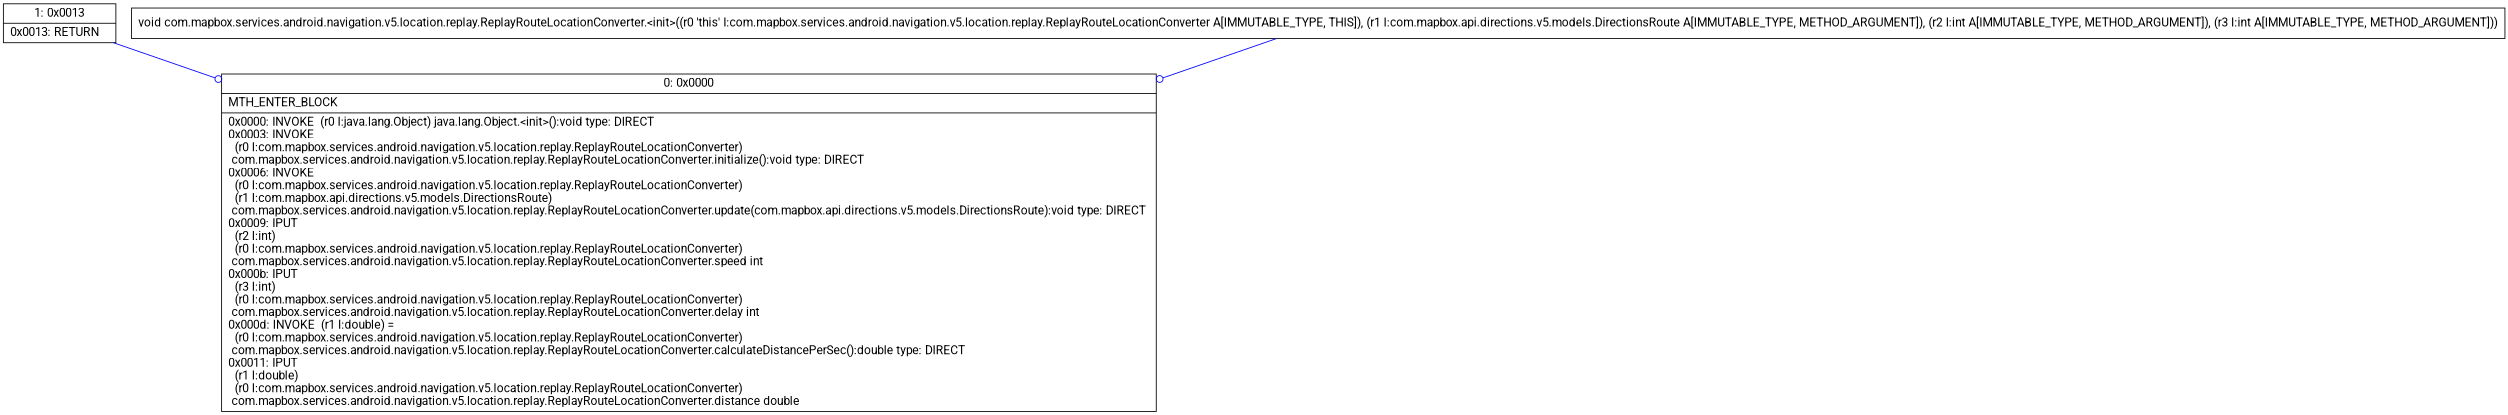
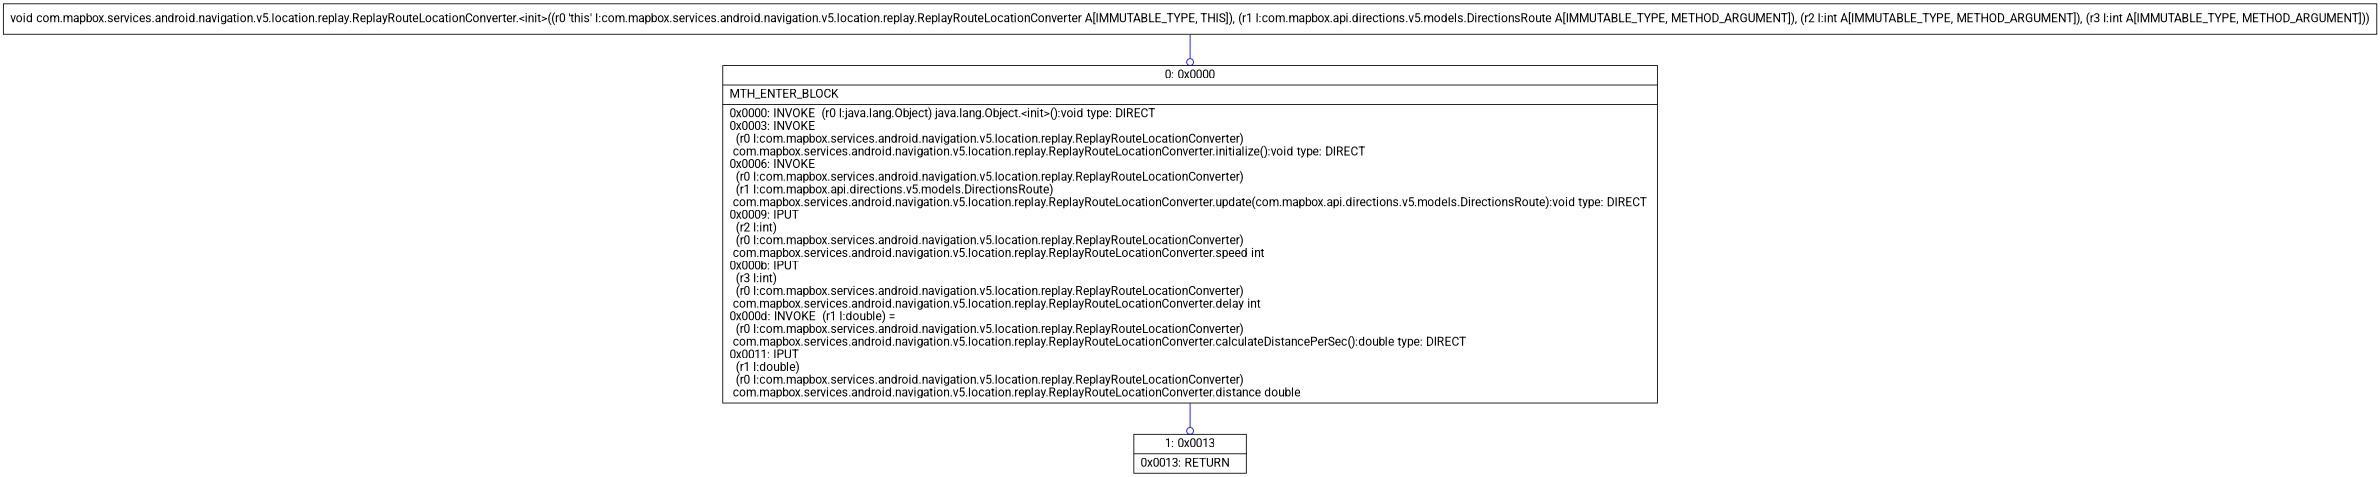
(164, 60) -> (1190, 415)
